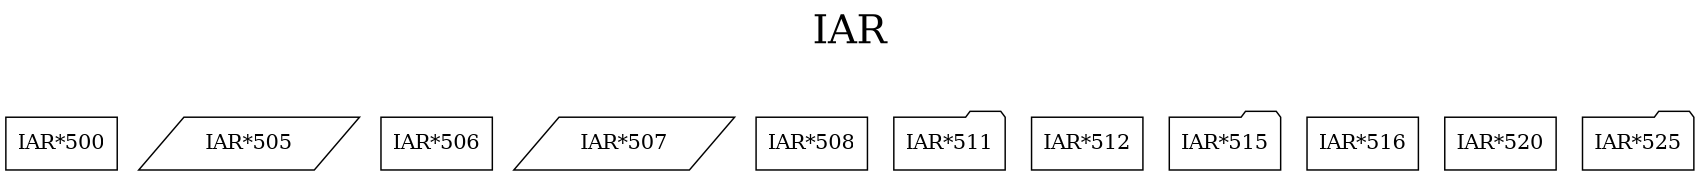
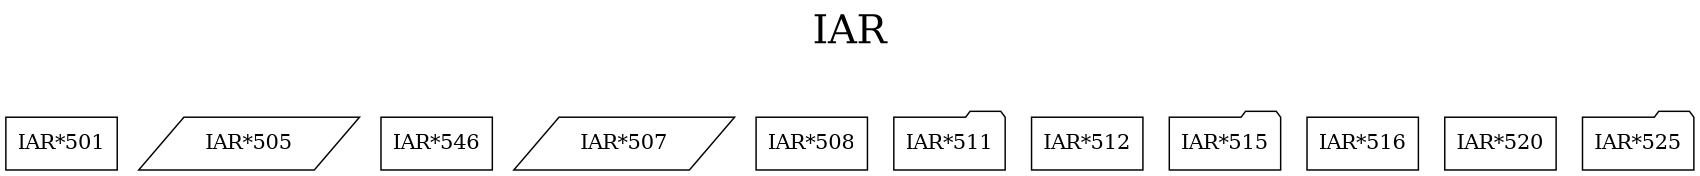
(62, 144) -> (62, 144)
(437, 144) -> (437, 144)
